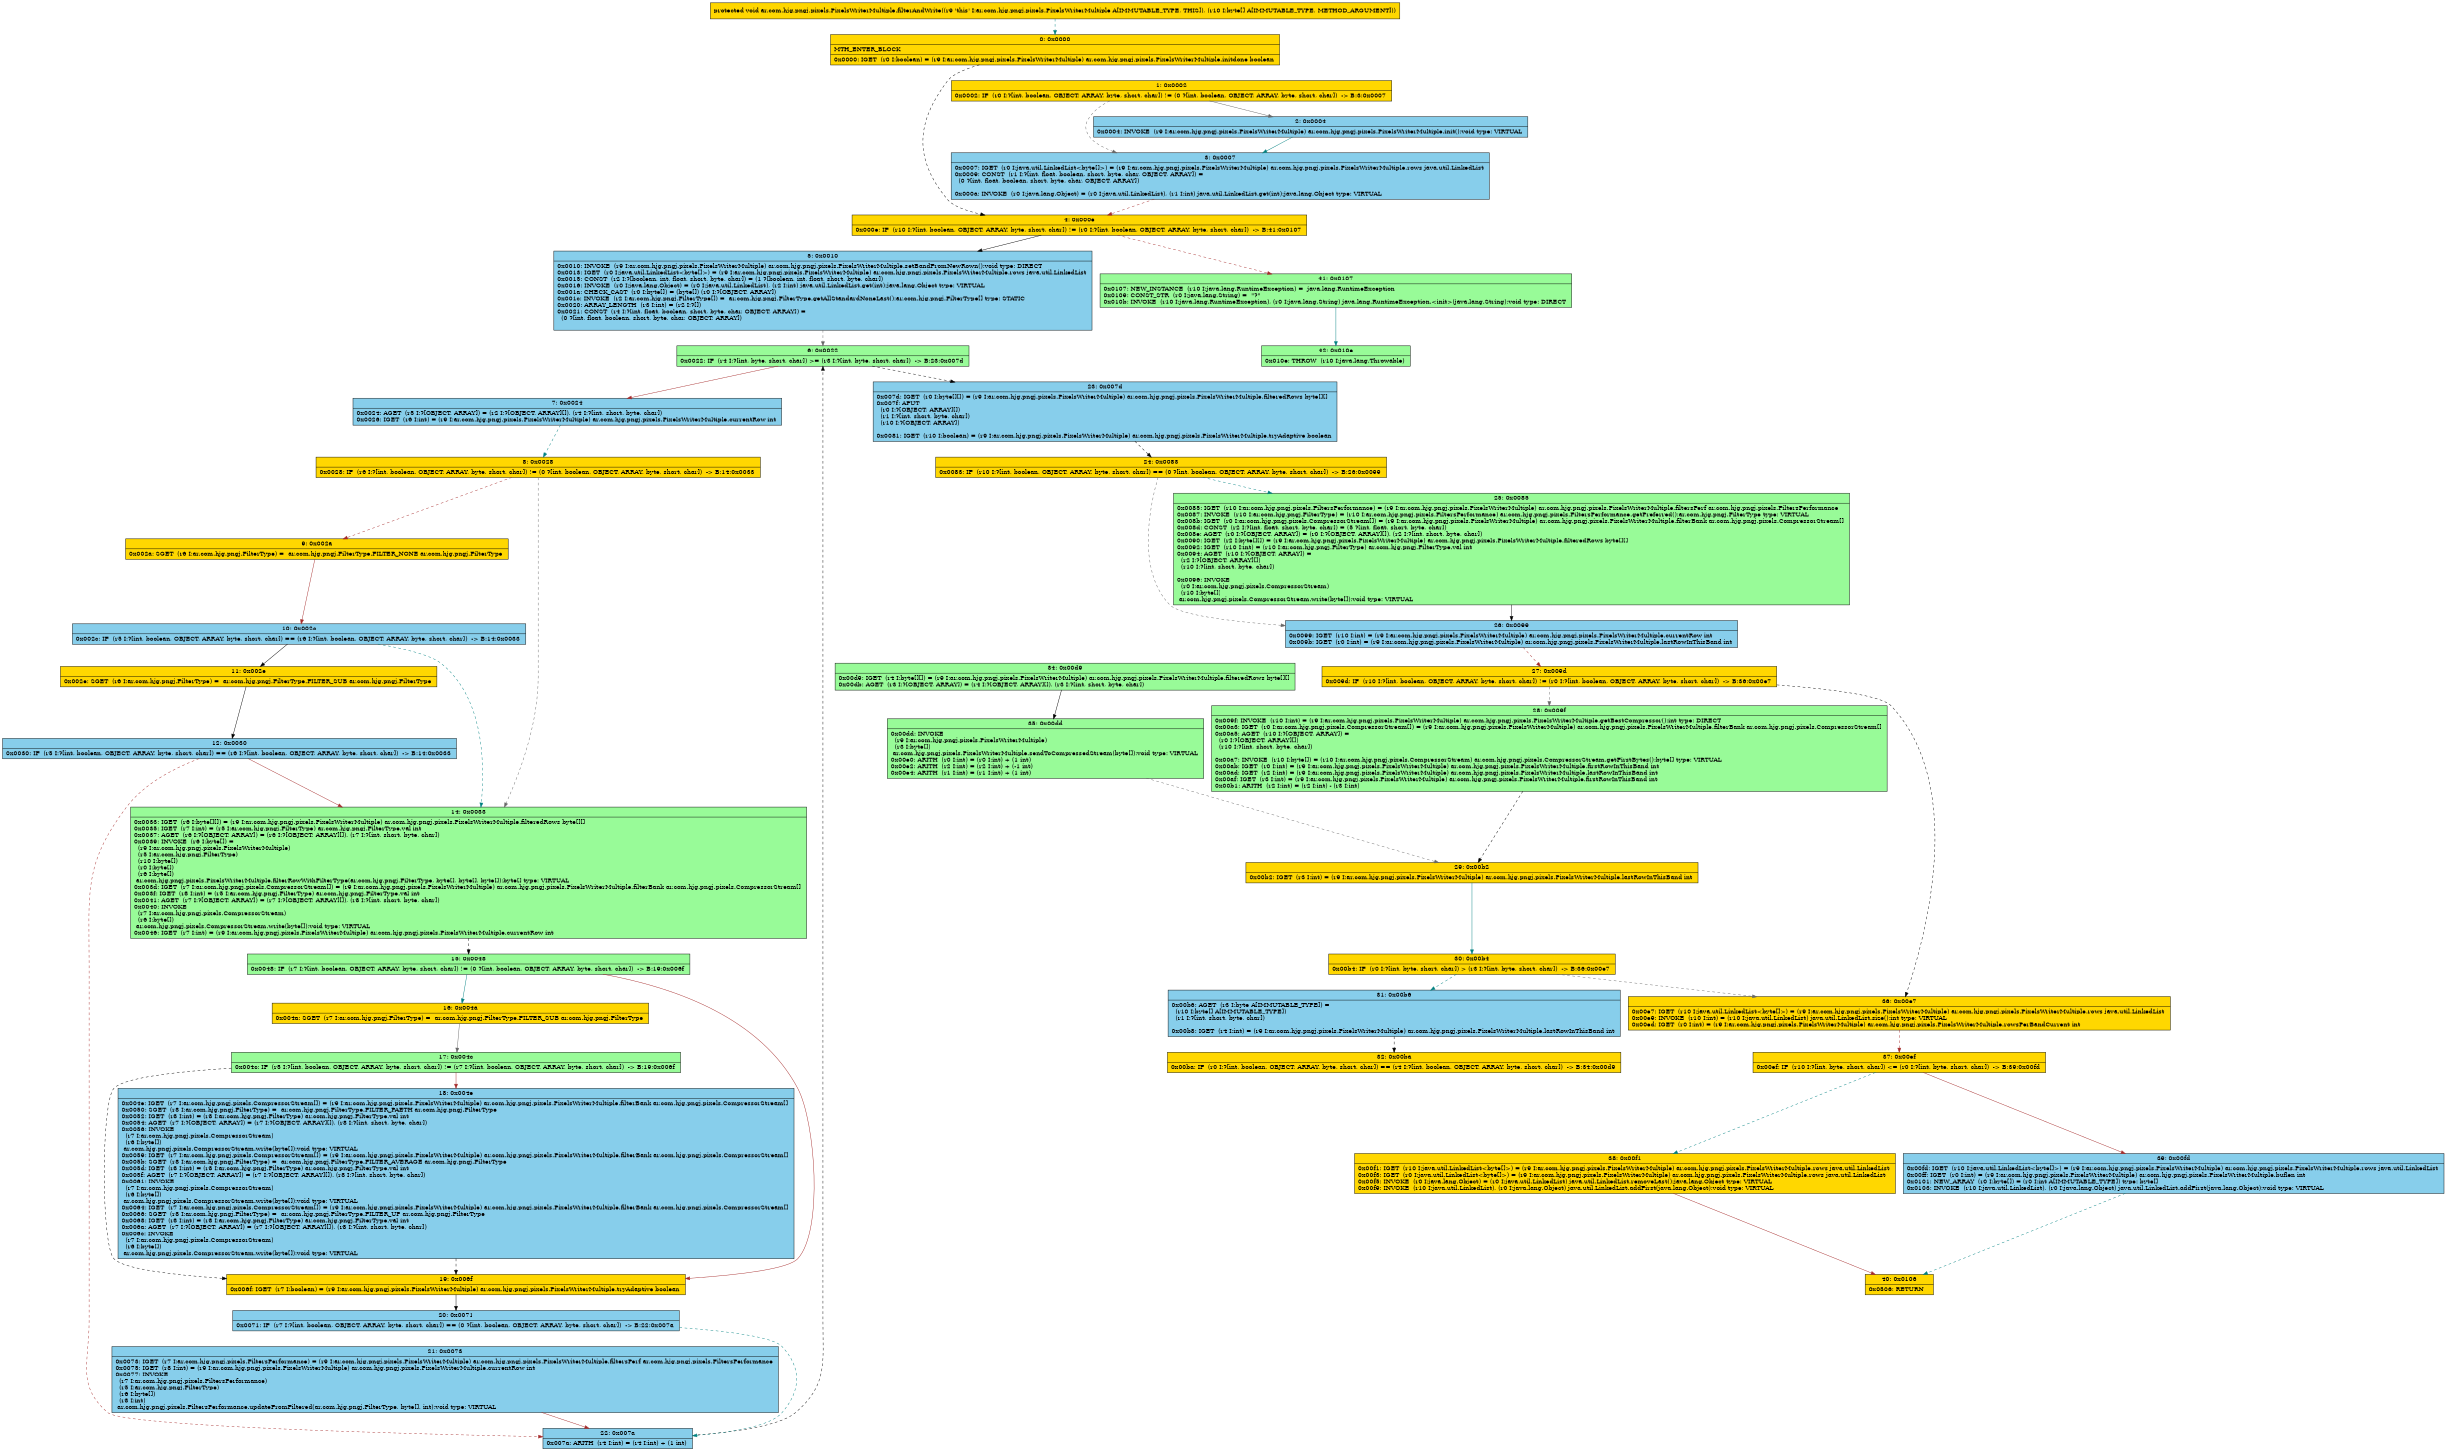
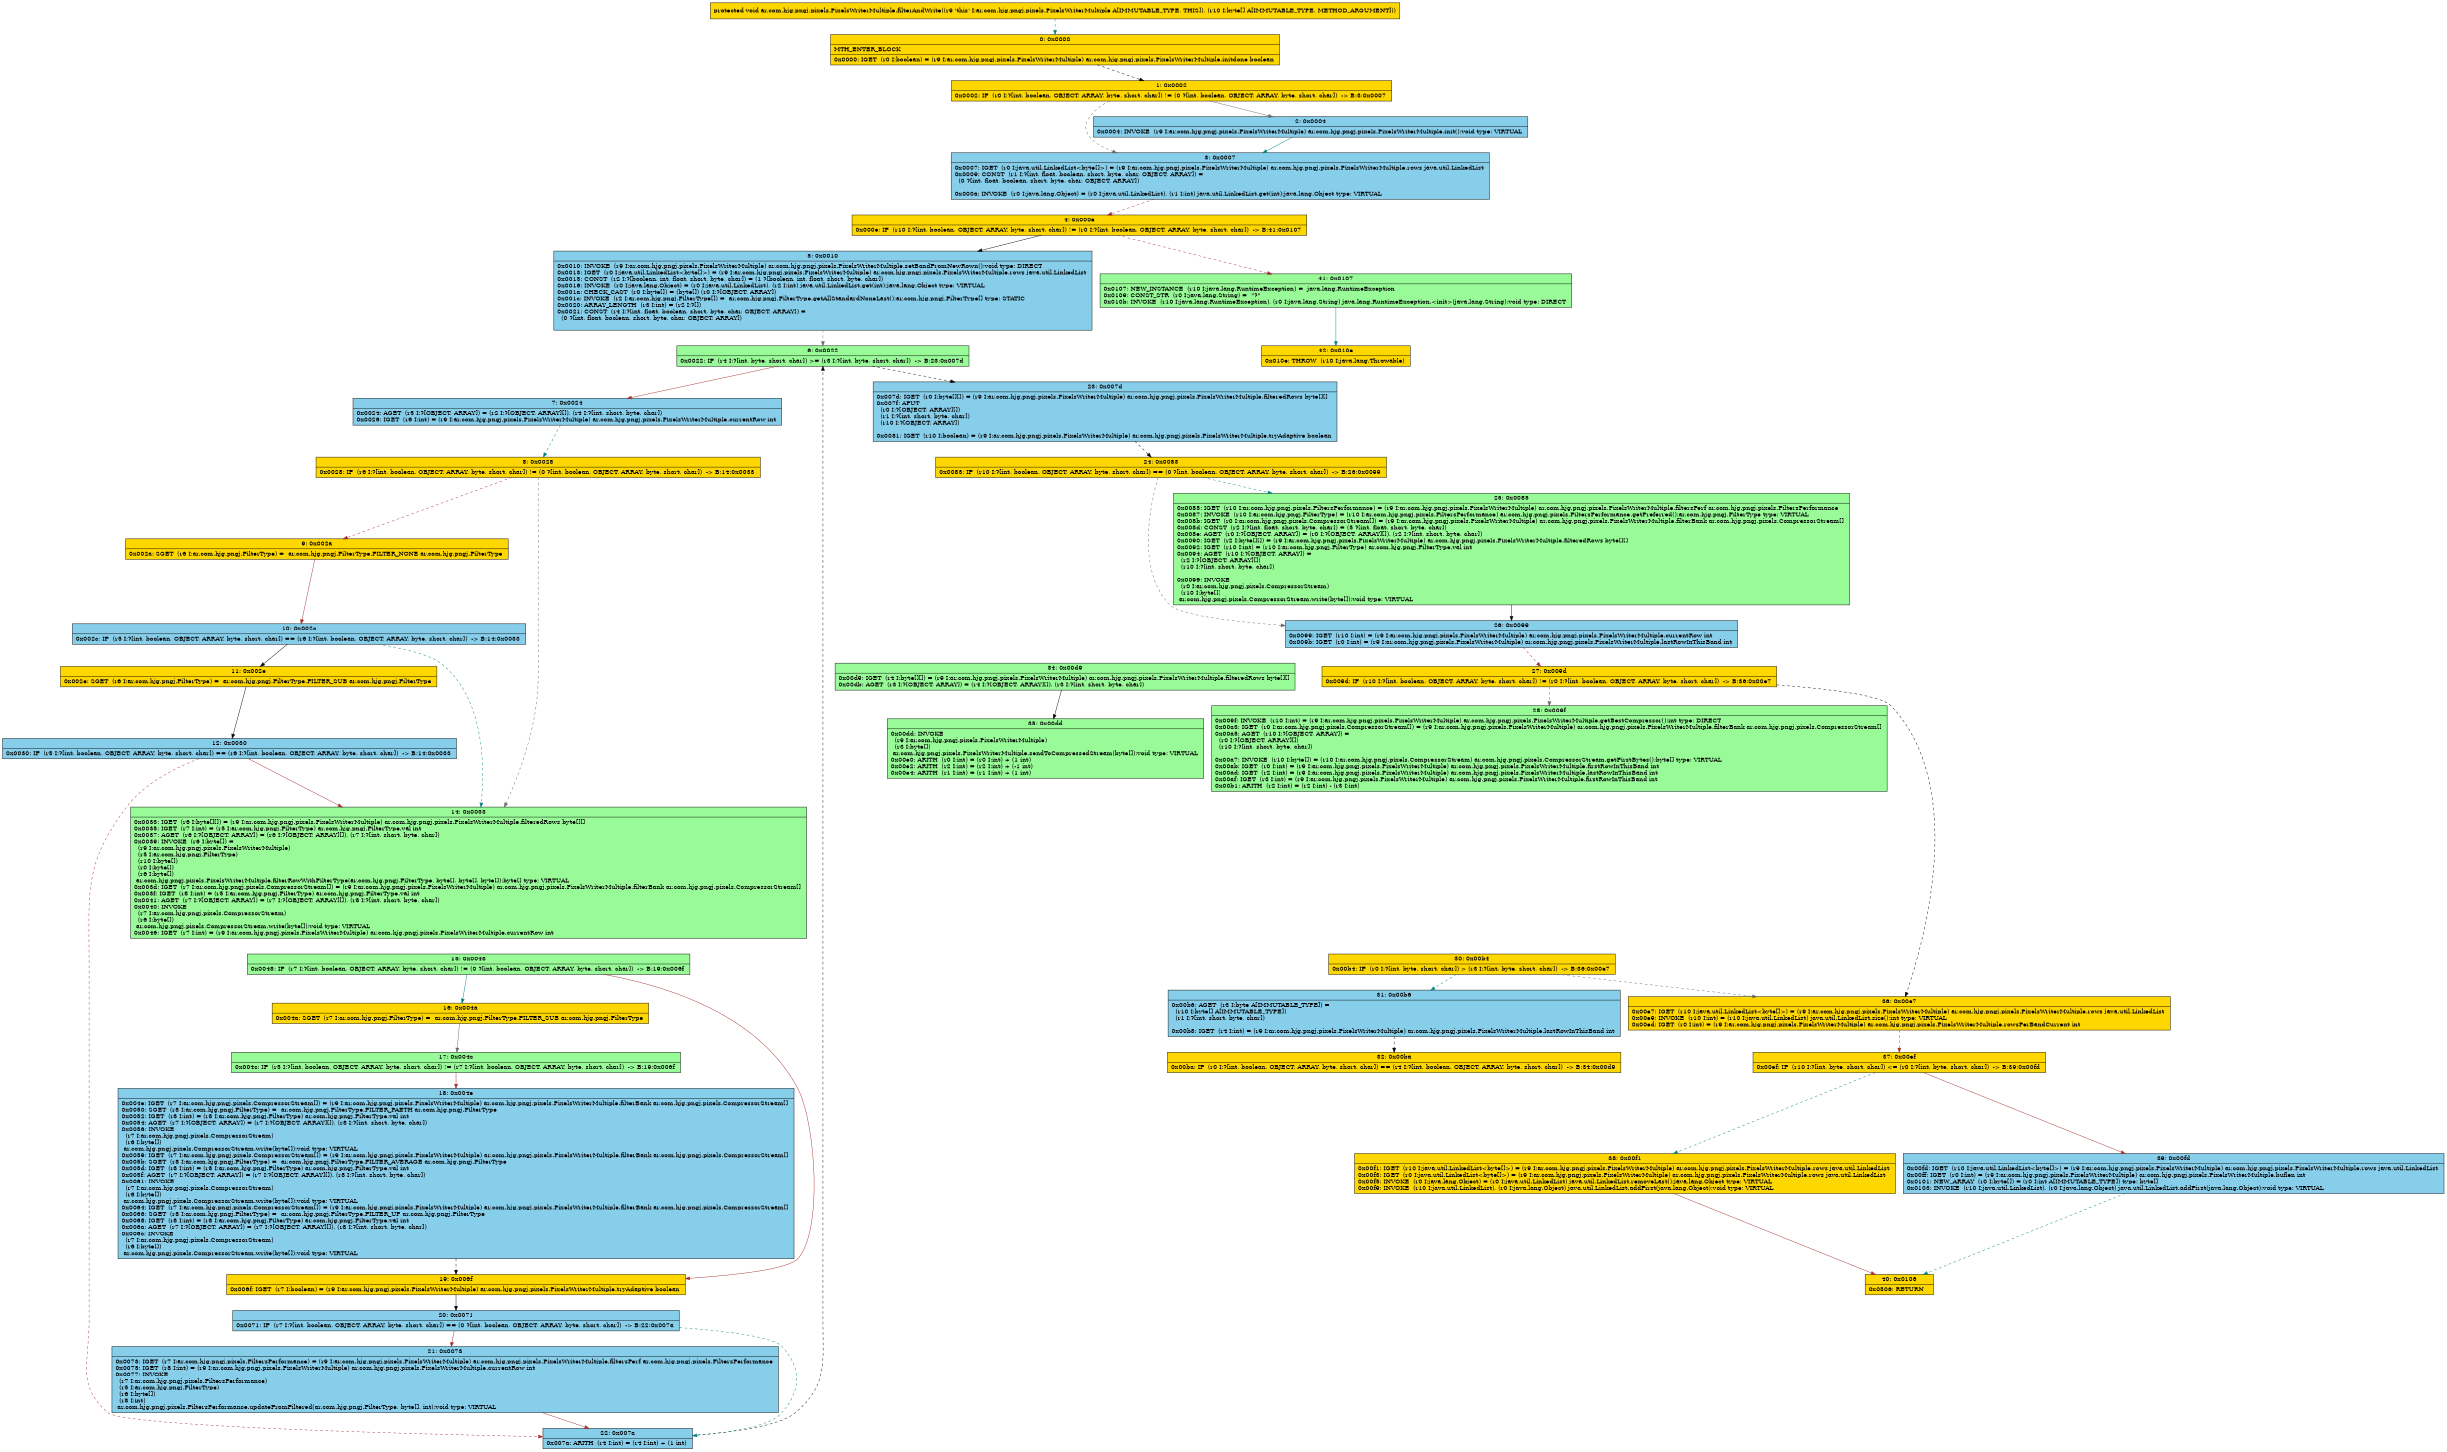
(923, 141) -> (1118, 72)
(1336, 356) -> (1336, 356)
(1472, 873) -> none
(469, 944) -> none
(104, 1169) -> none
none -> (453, 1337)
